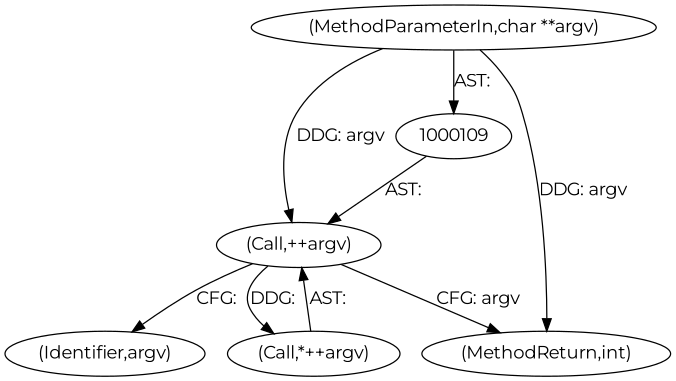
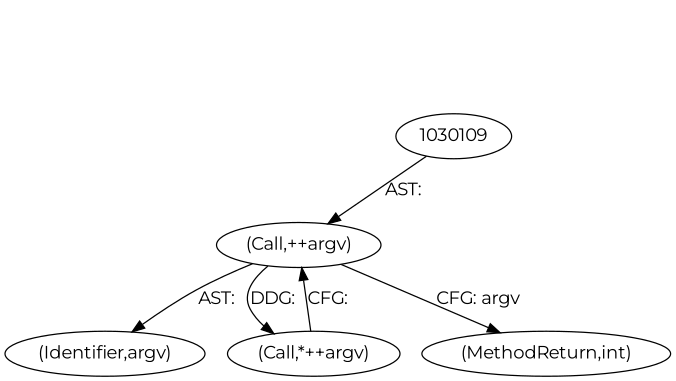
(454, 28) -> none
(454, 136) -> (454, 136)
(219, 299) -> (219, 299)
(331, 299) -> (331, 299)
